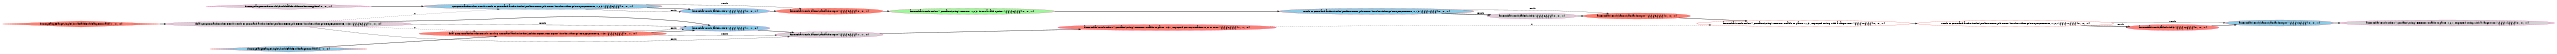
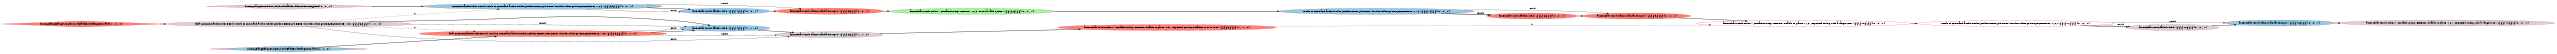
(1532, 16) -> (1532, 16)
(2173, 28) -> (2173, 28)
